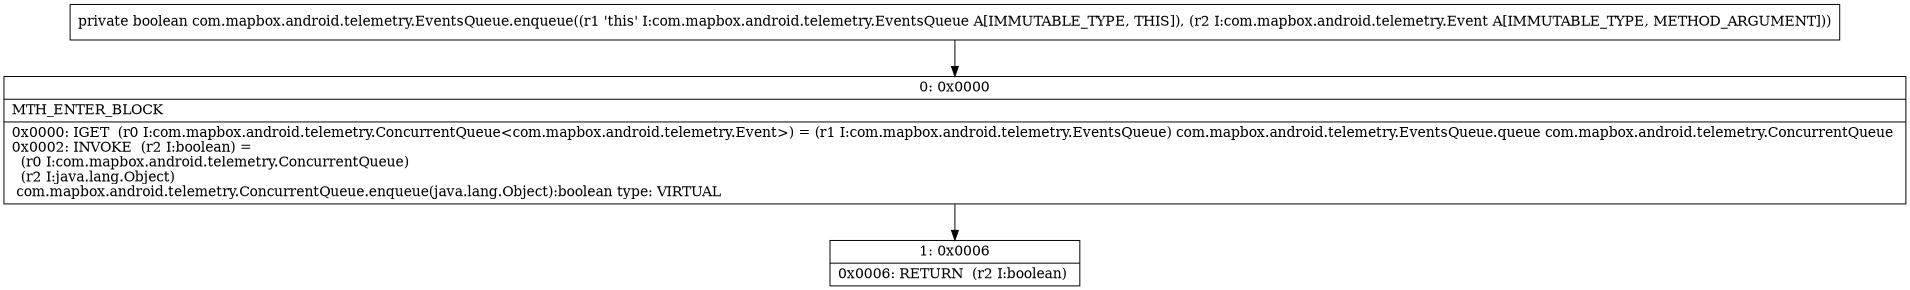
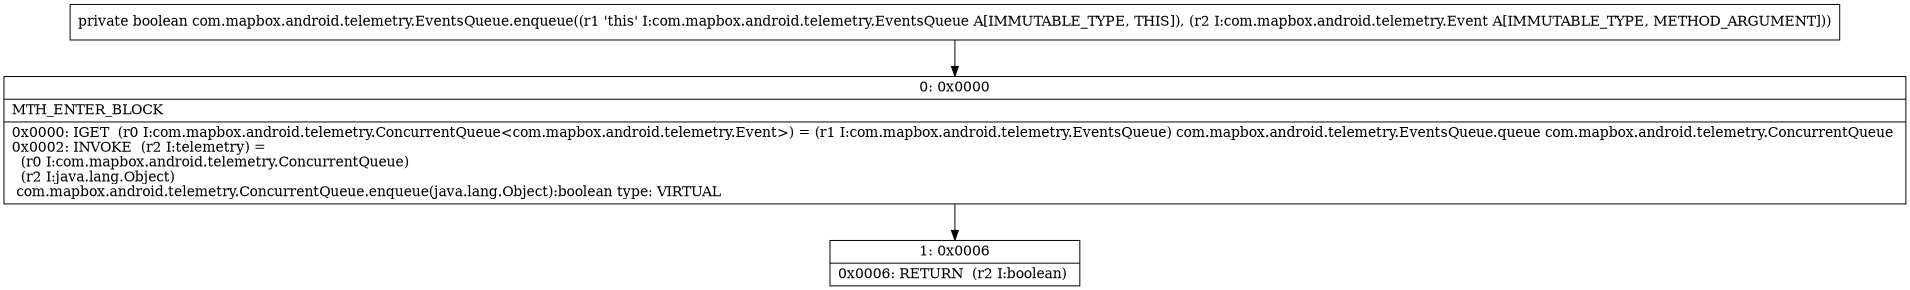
(134, 148) -> (141, 148)
